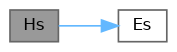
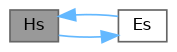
none -> (97, 15)
